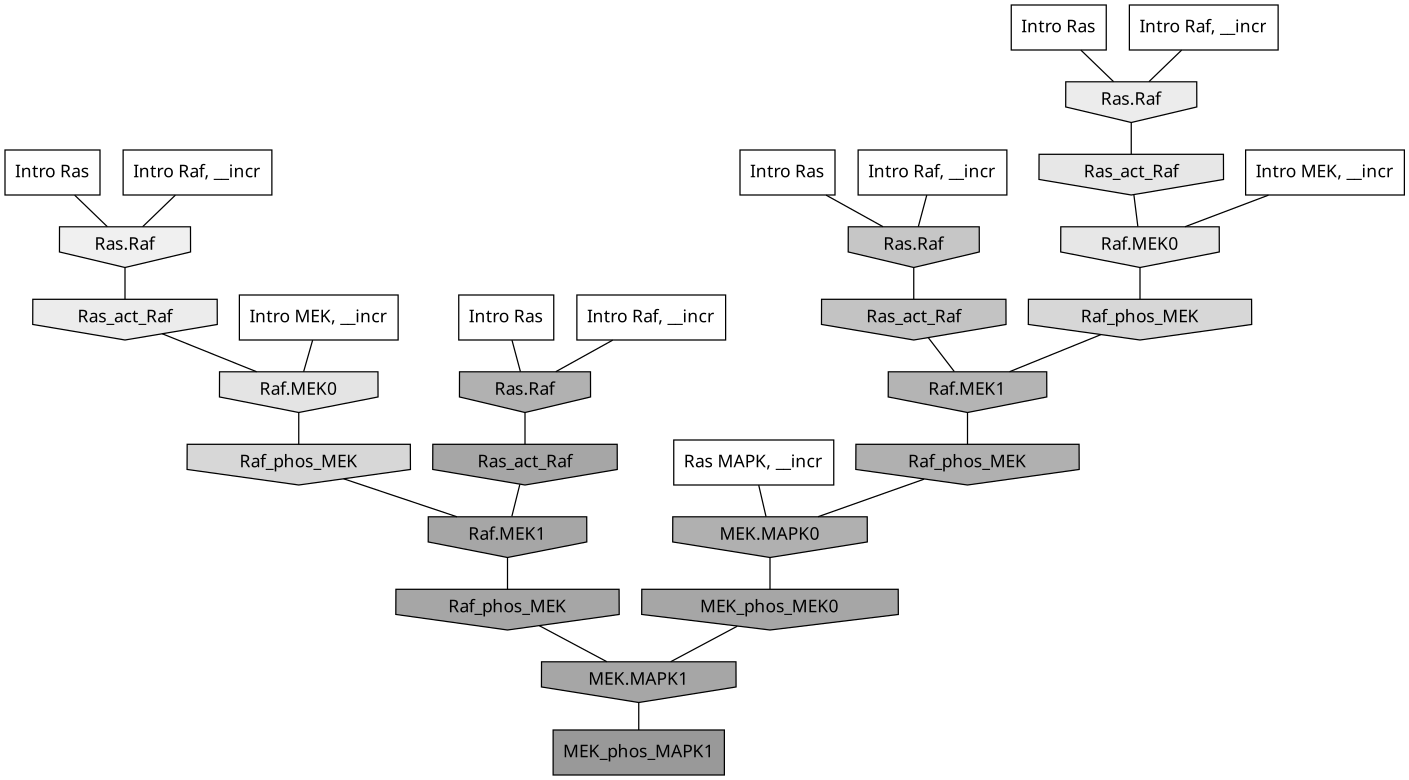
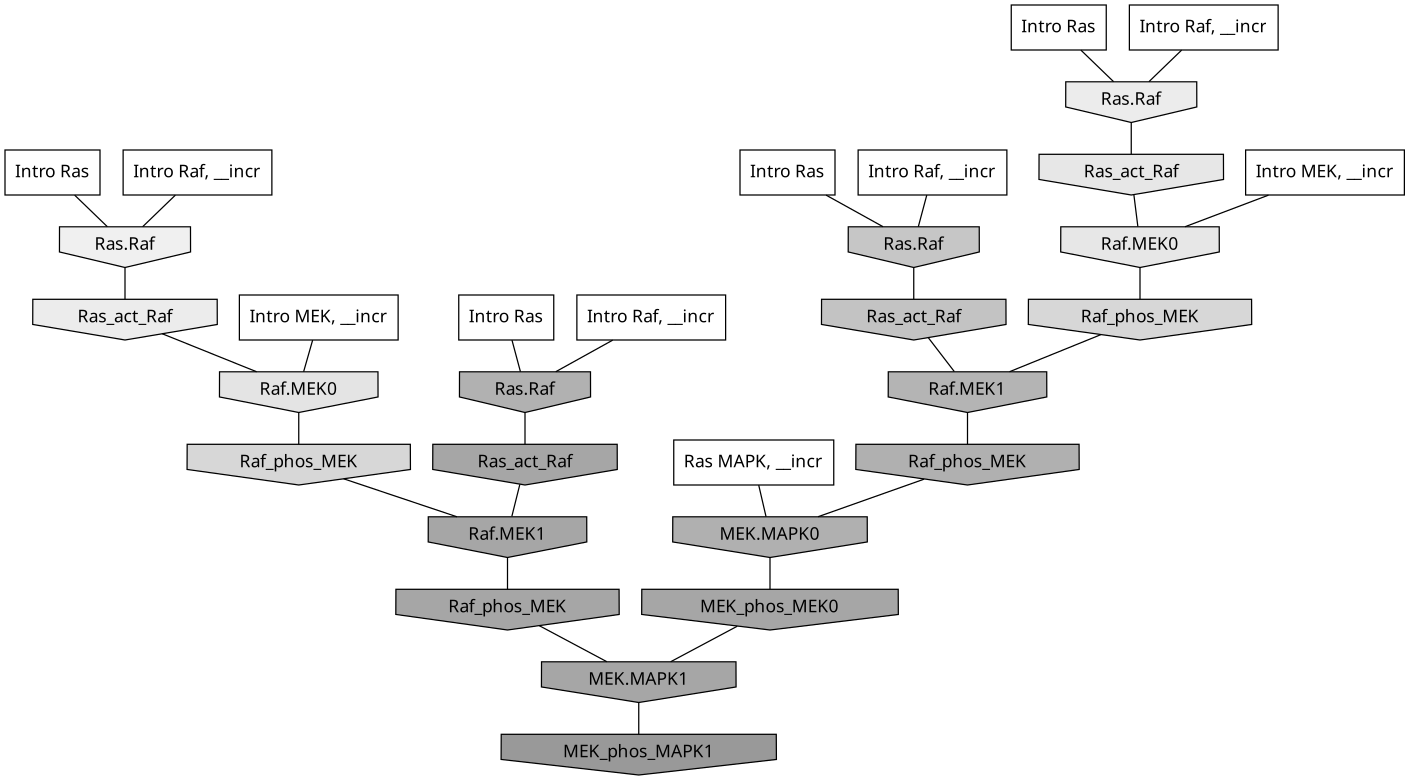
(639, 752) -> (639, 752)
